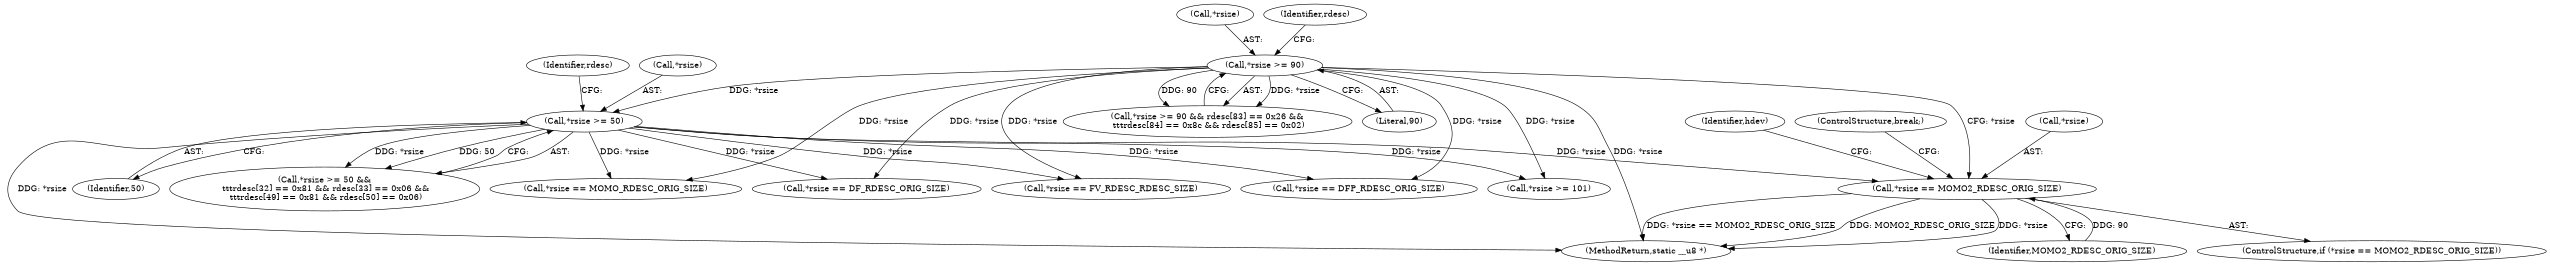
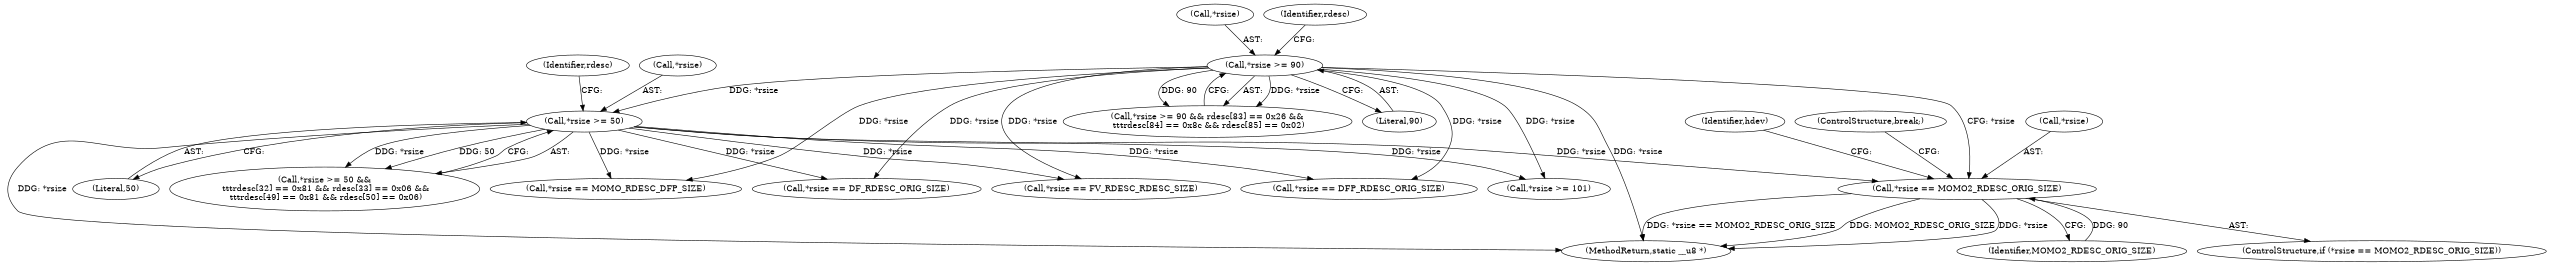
(116, 189) -> (116, 189)
(616, 189) -> (616, 189)
